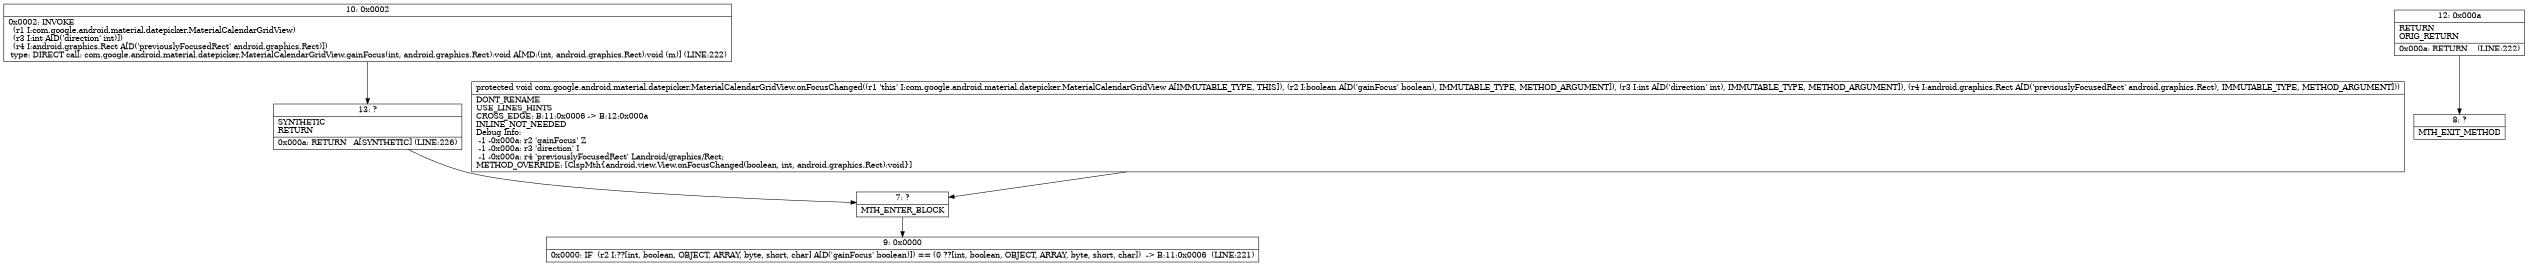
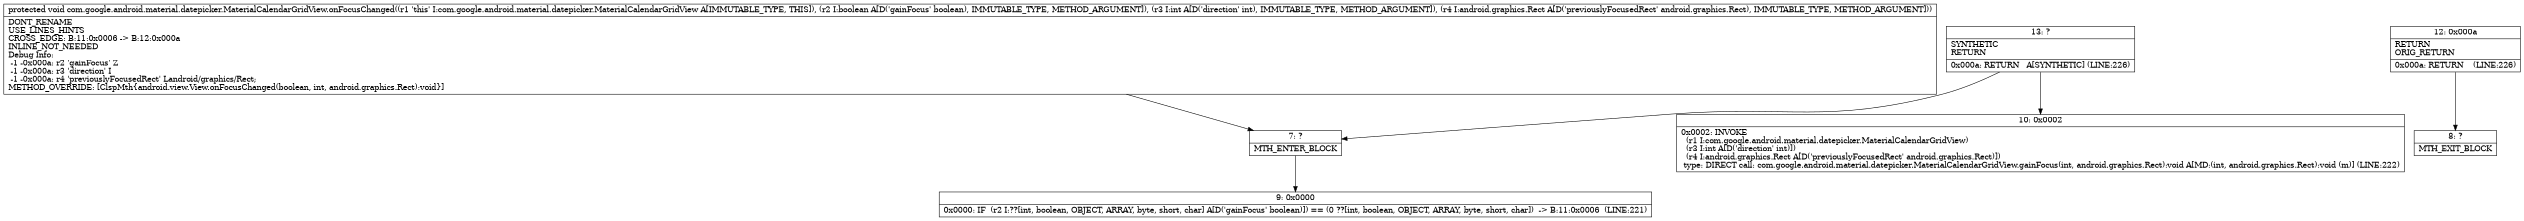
(2459, 49) -> (2455, 65)
(368, 80) -> (2041, 90)
(2459, 133) -> (2455, 149)
